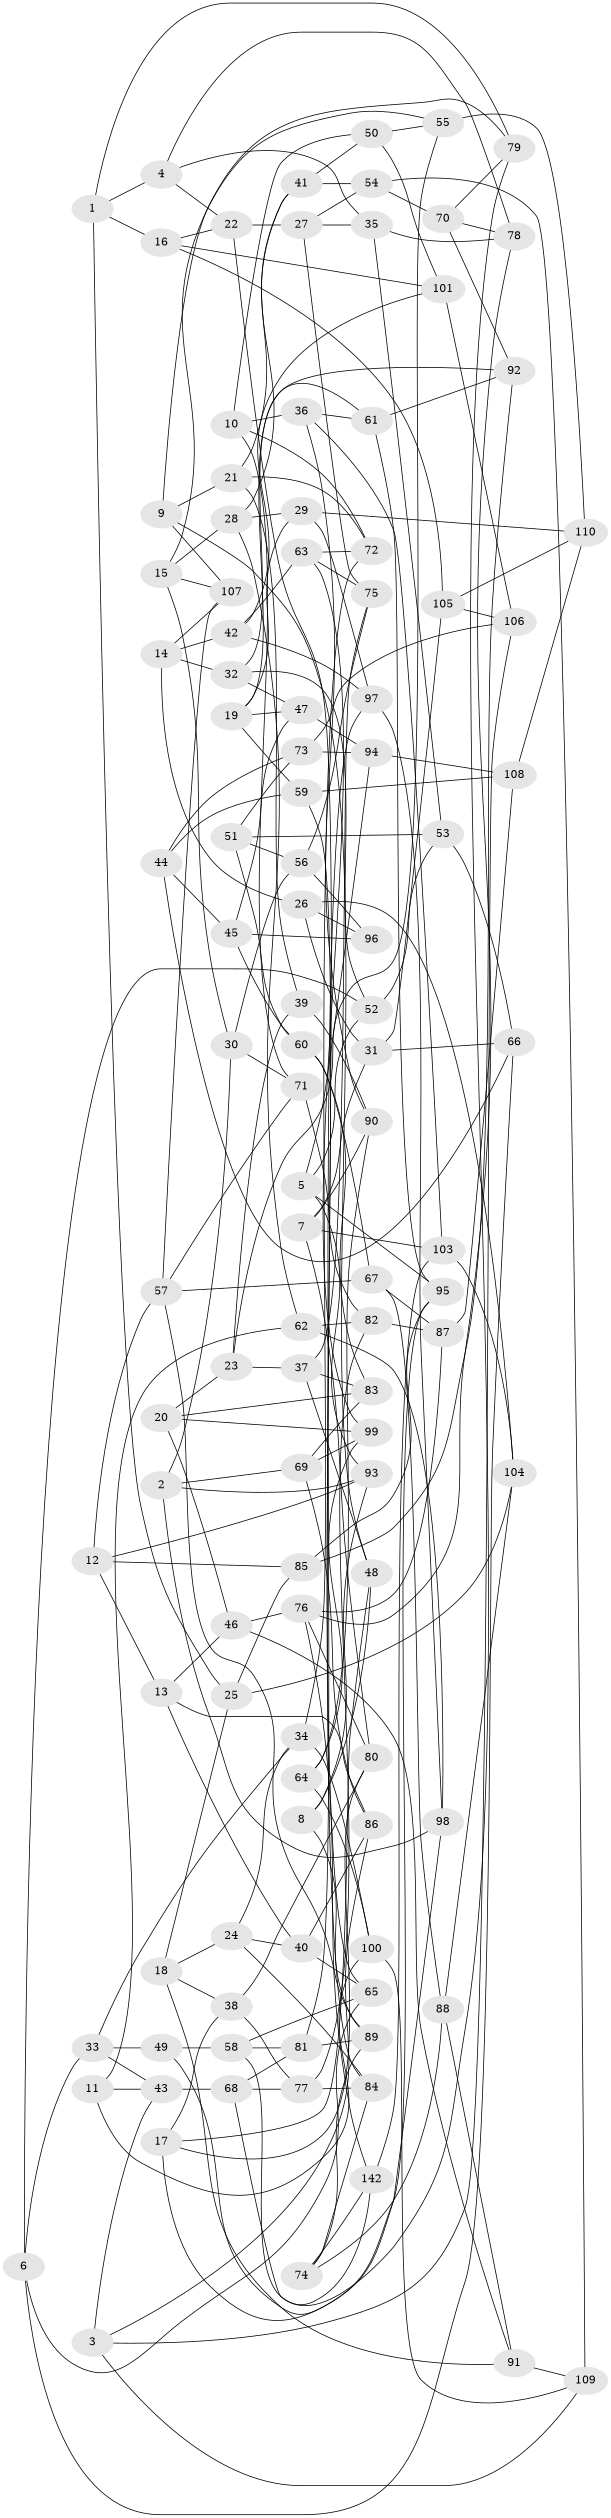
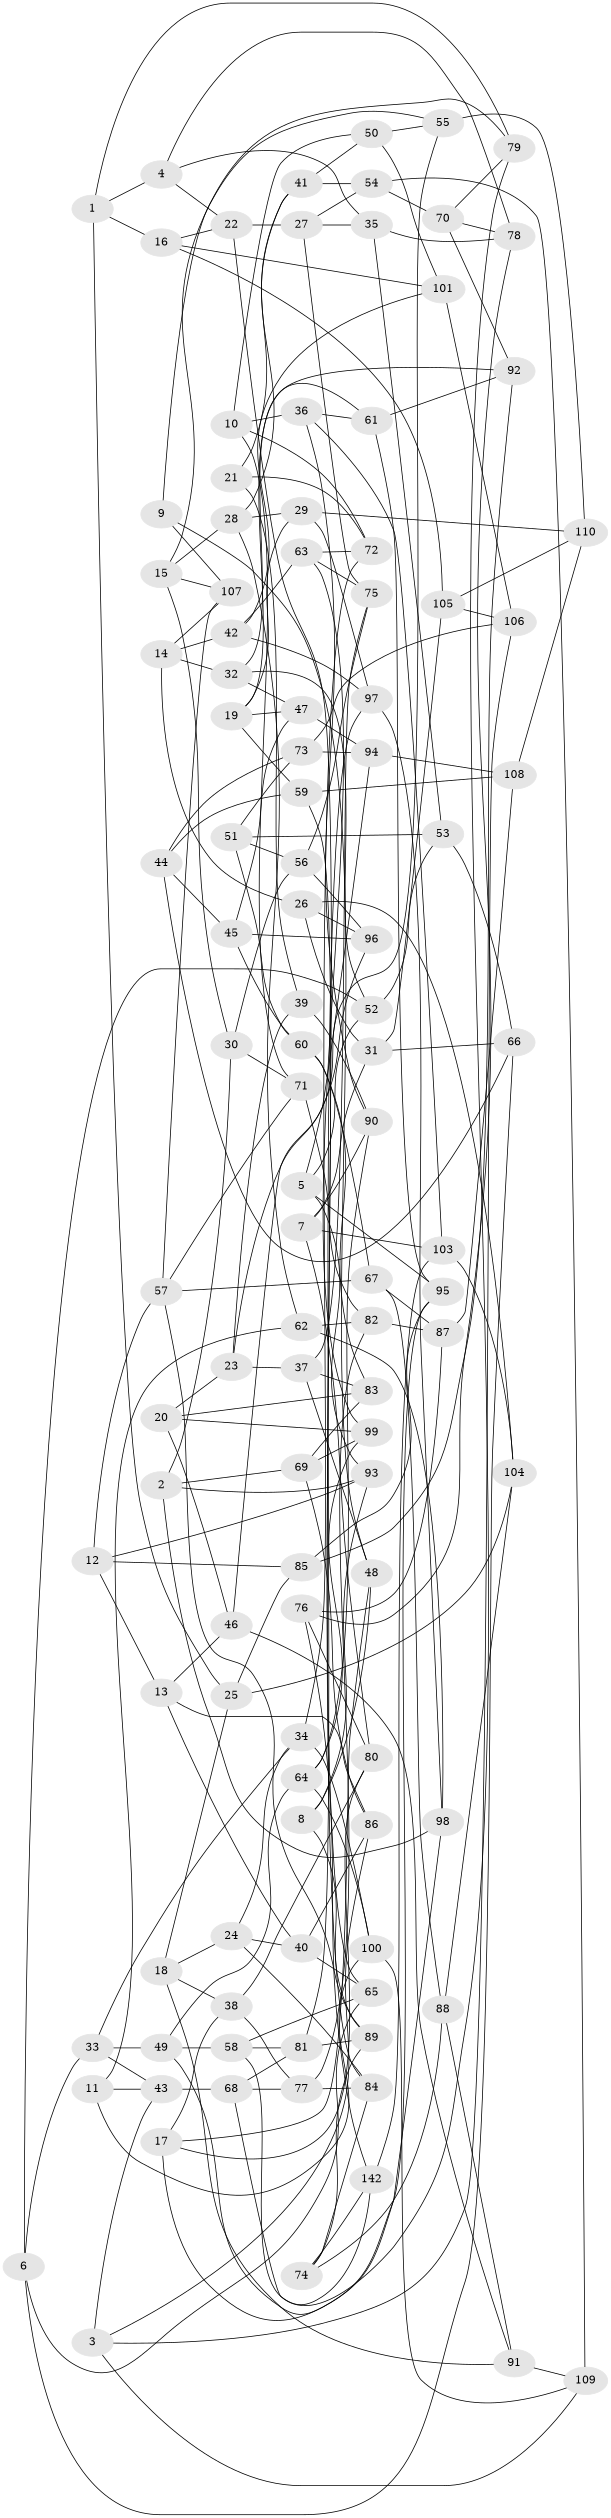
(197, 496) -> none
(261, 1618) -> (267, 1272)
none -> (266, 1930)
